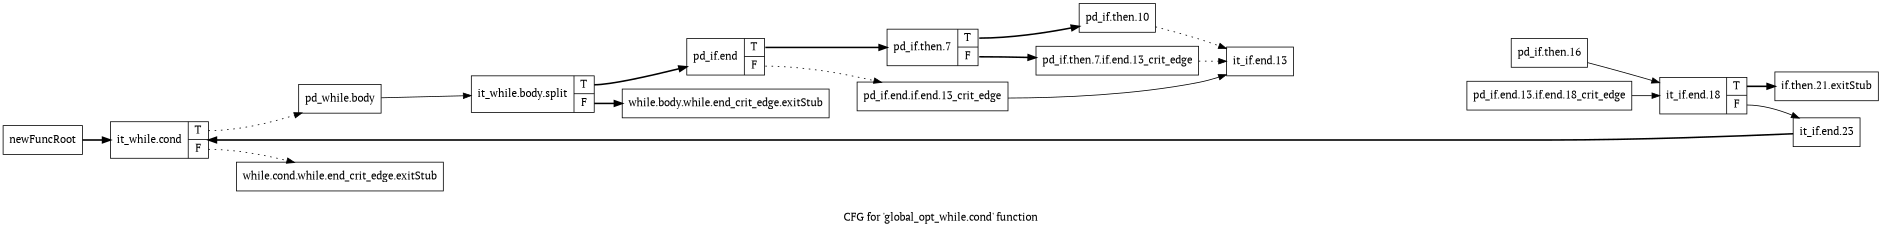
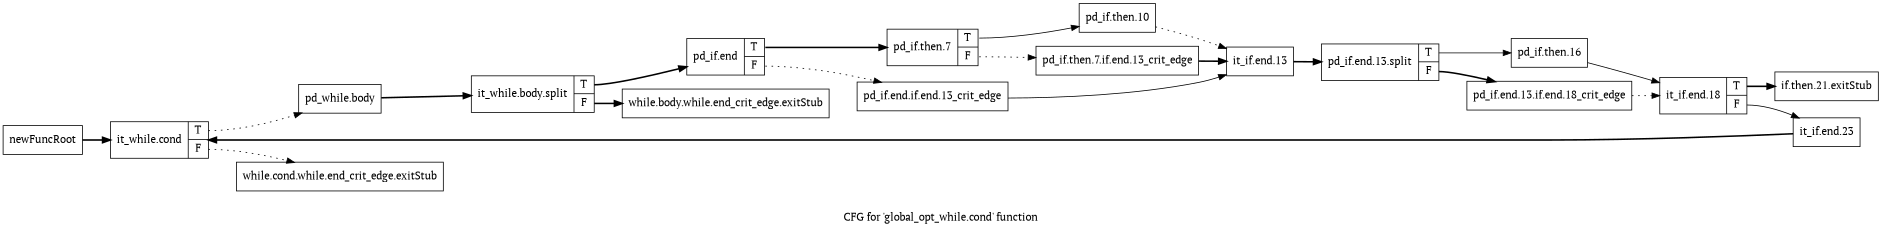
(1026, 35) -> (1026, 35)
(1004, 57) -> (1004, 57)
(1209, 61) -> (1209, 61)
none -> (1380, 62)
(1642, 96) -> (1642, 96)
(422, 97) -> (422, 97)
